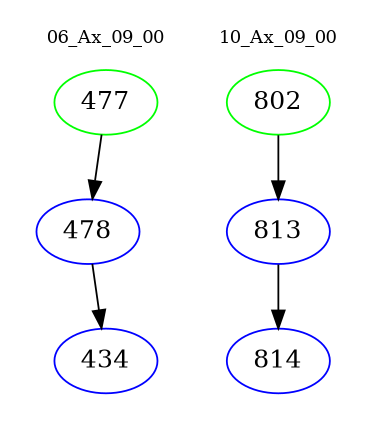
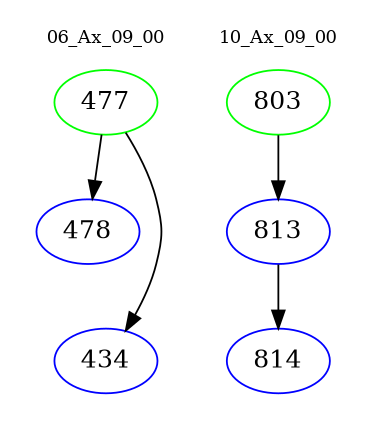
(278, 102) -> (278, 102)
(96, 287) -> (161, 223)
